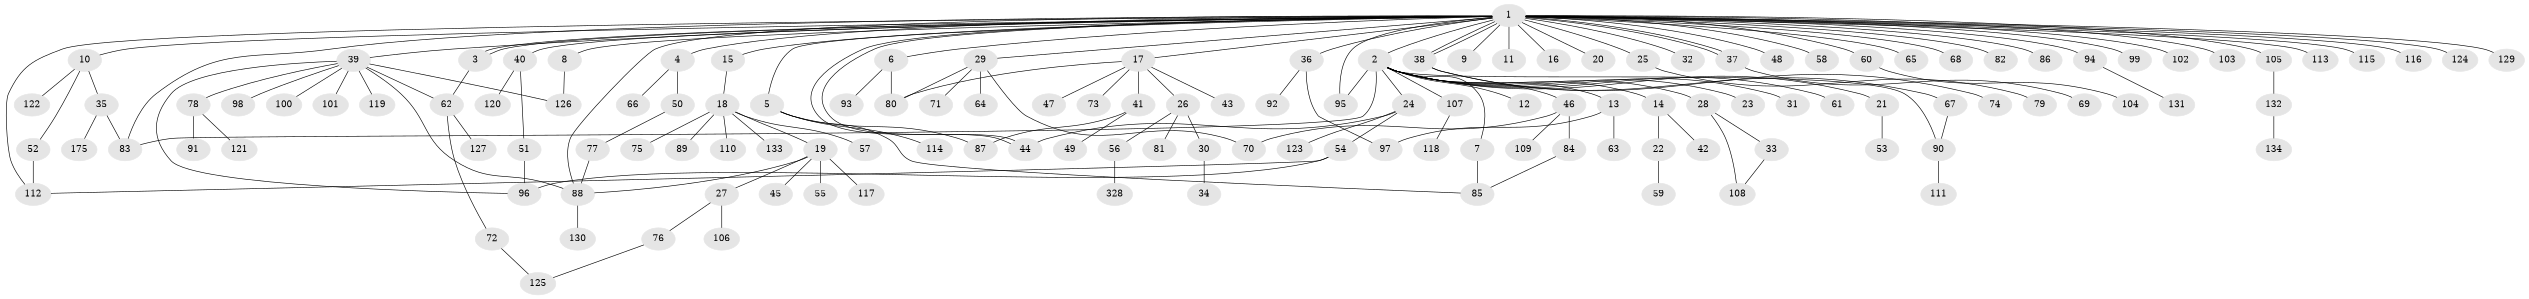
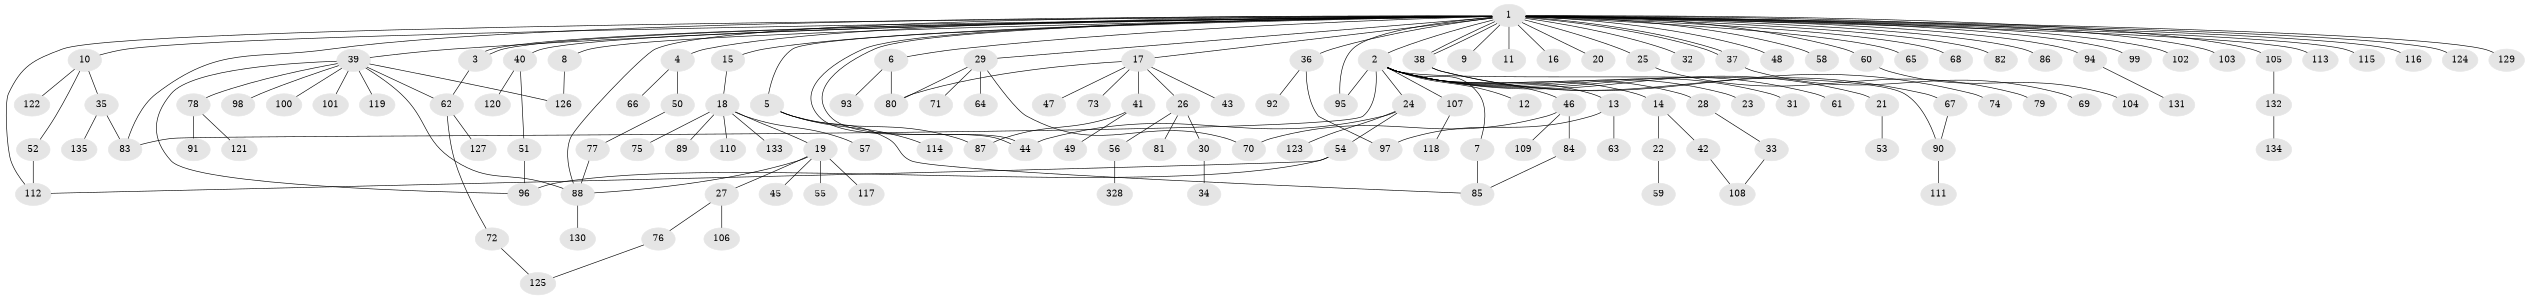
(1729, 147) -> (1720, 172)
(79, 150) -> (79, 150)
